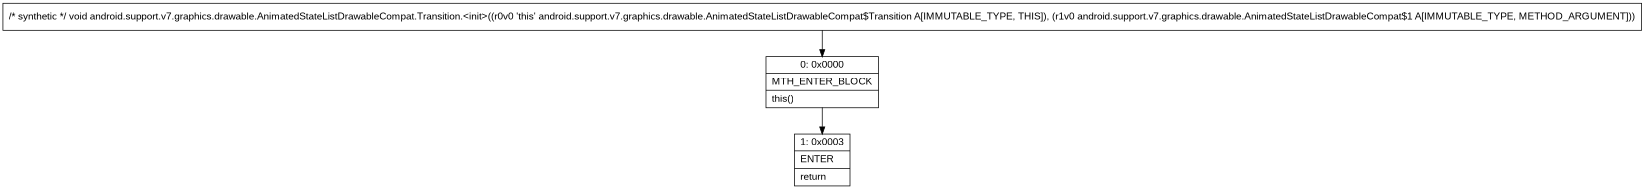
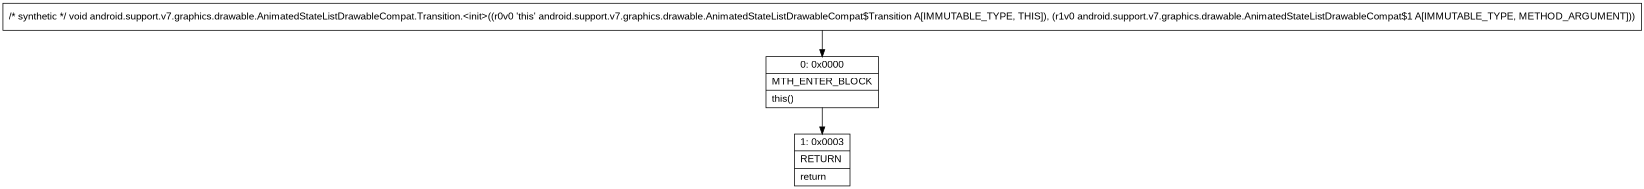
(817, 159) -> (821, 159)
